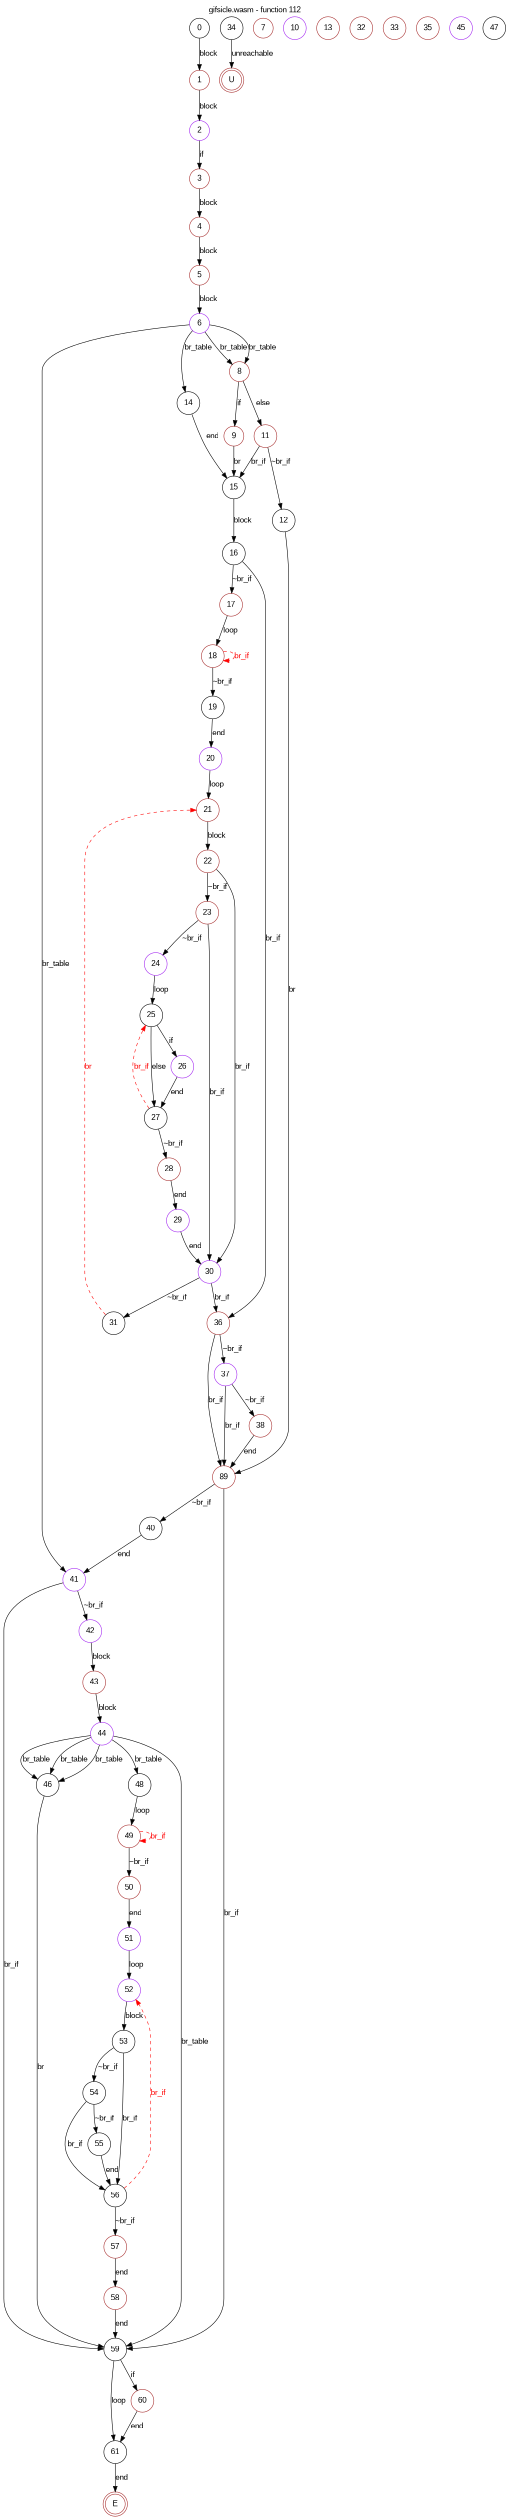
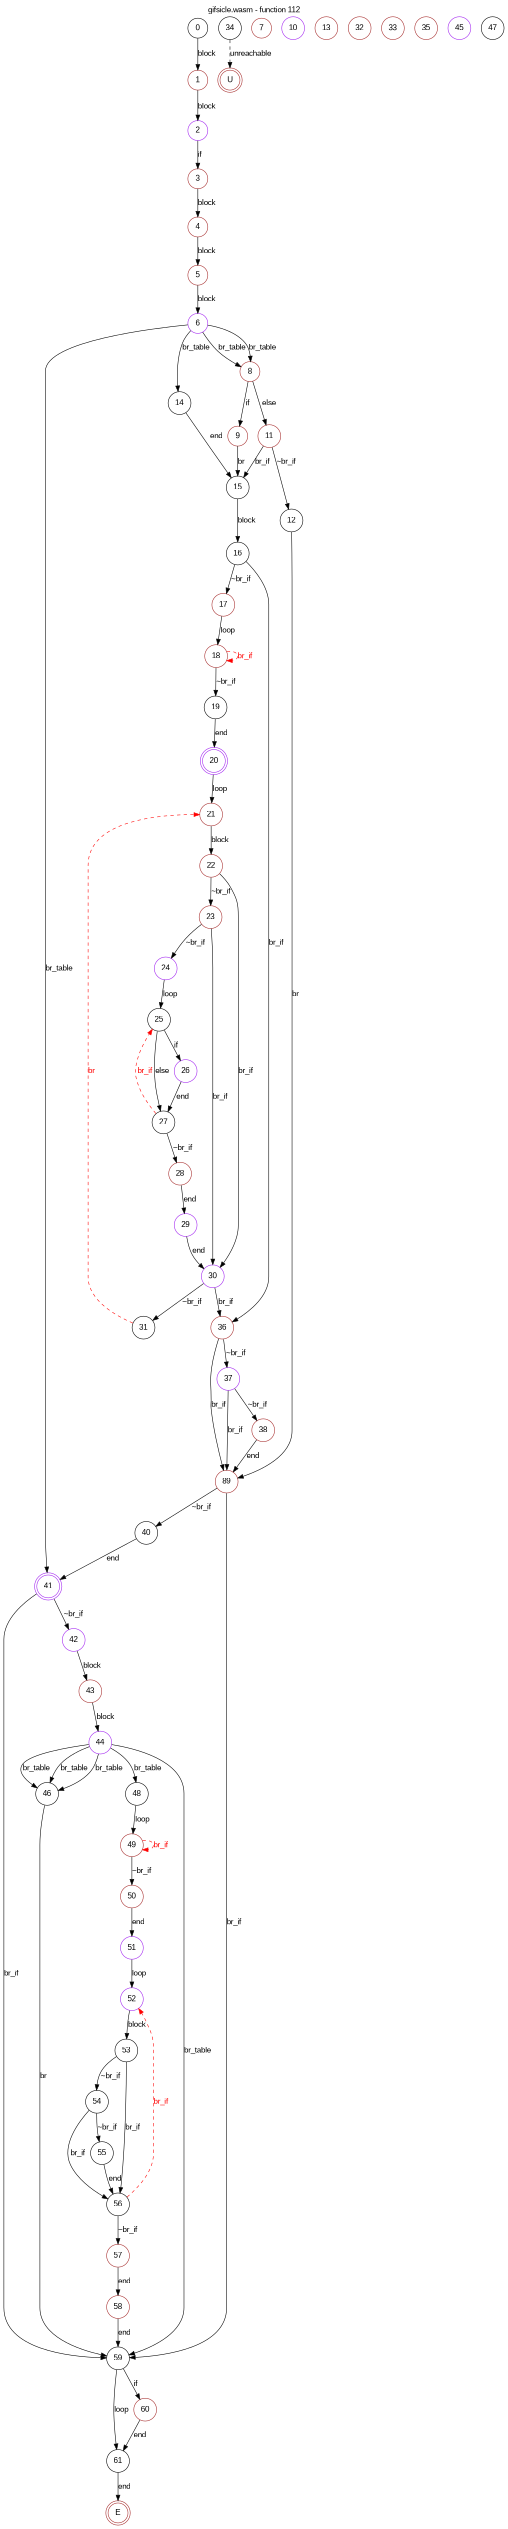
(232, 51) -> (230, 51)
(211, 759) -> (214, 761)
(74, 1580) -> (48, 1586)
